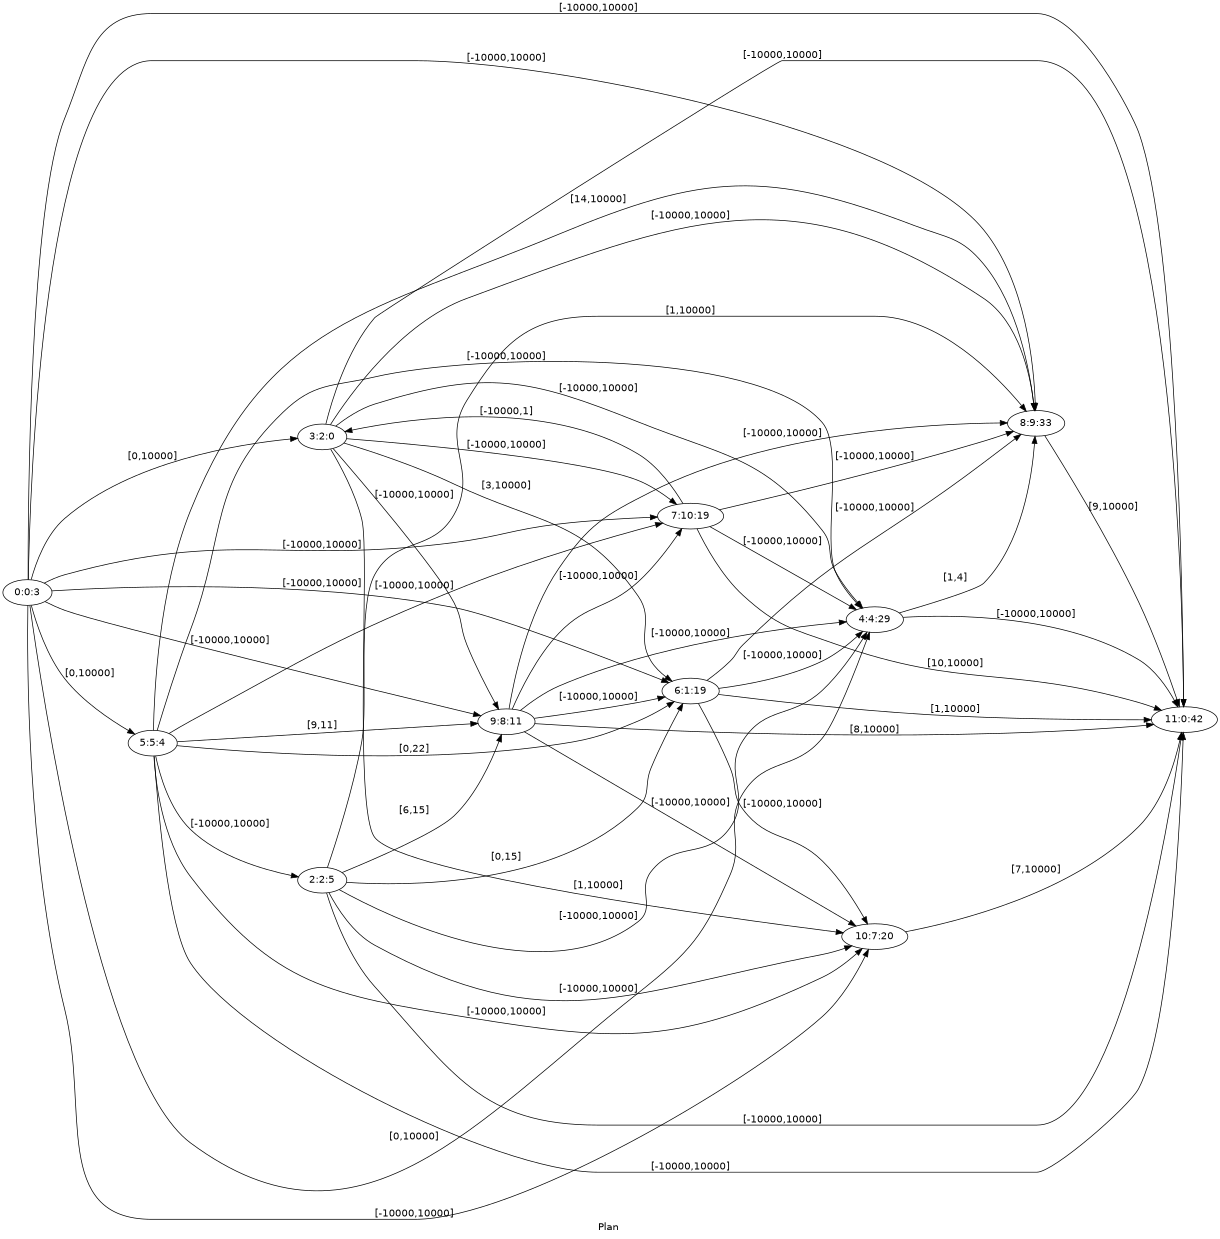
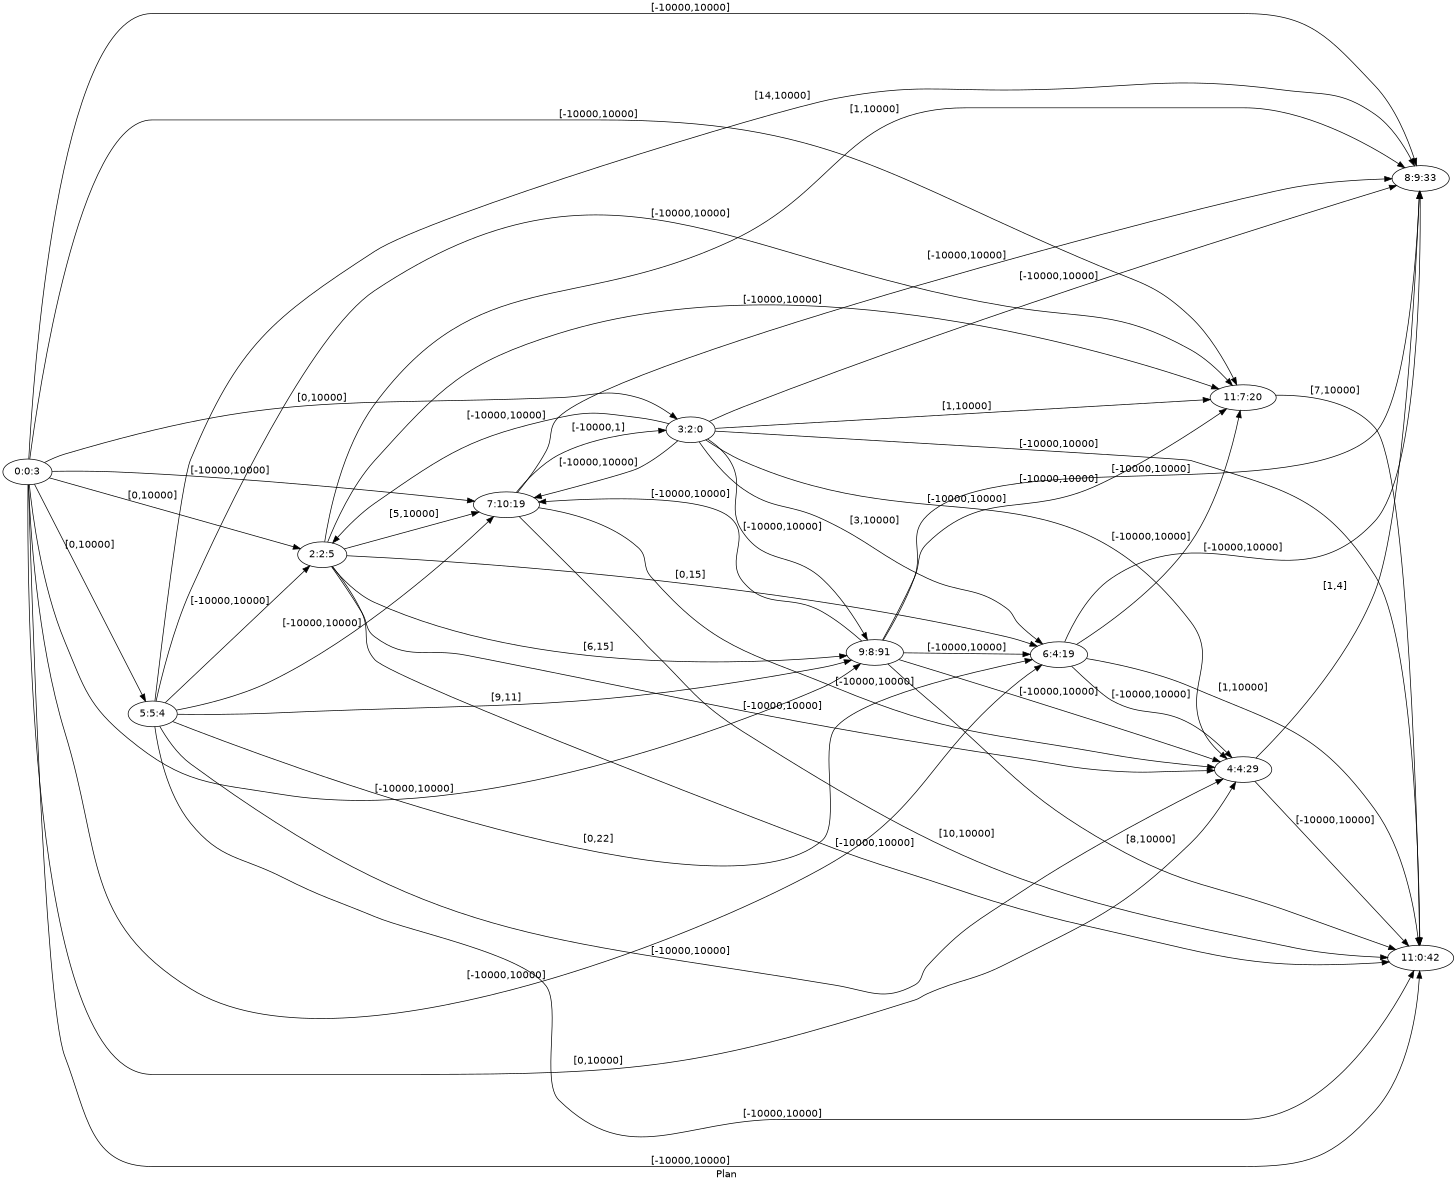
none -> (489, 437)
none -> (171, 512)
none -> (408, 531)
(1119, 564) -> none
(691, 691) -> (1059, 655)
(506, 722) -> (875, 652)
(875, 937) -> (1243, 398)
